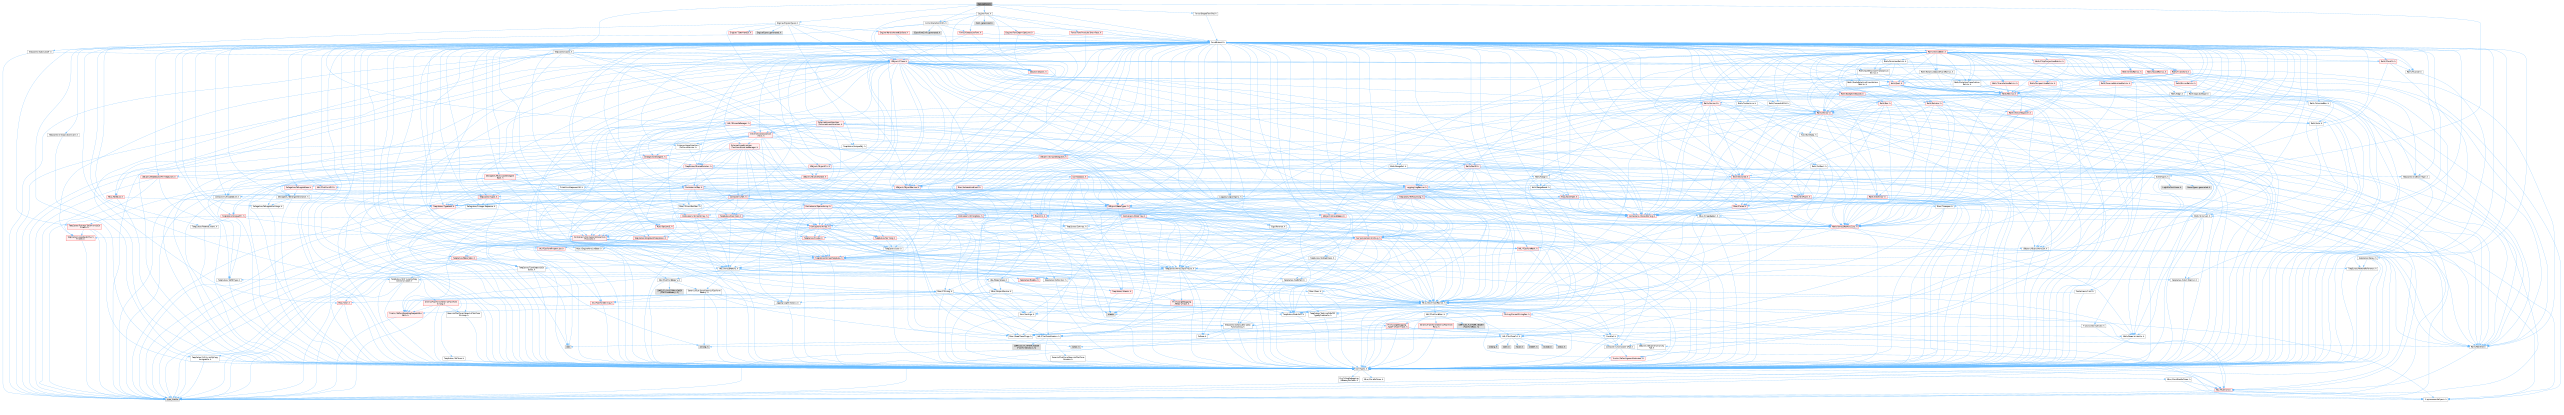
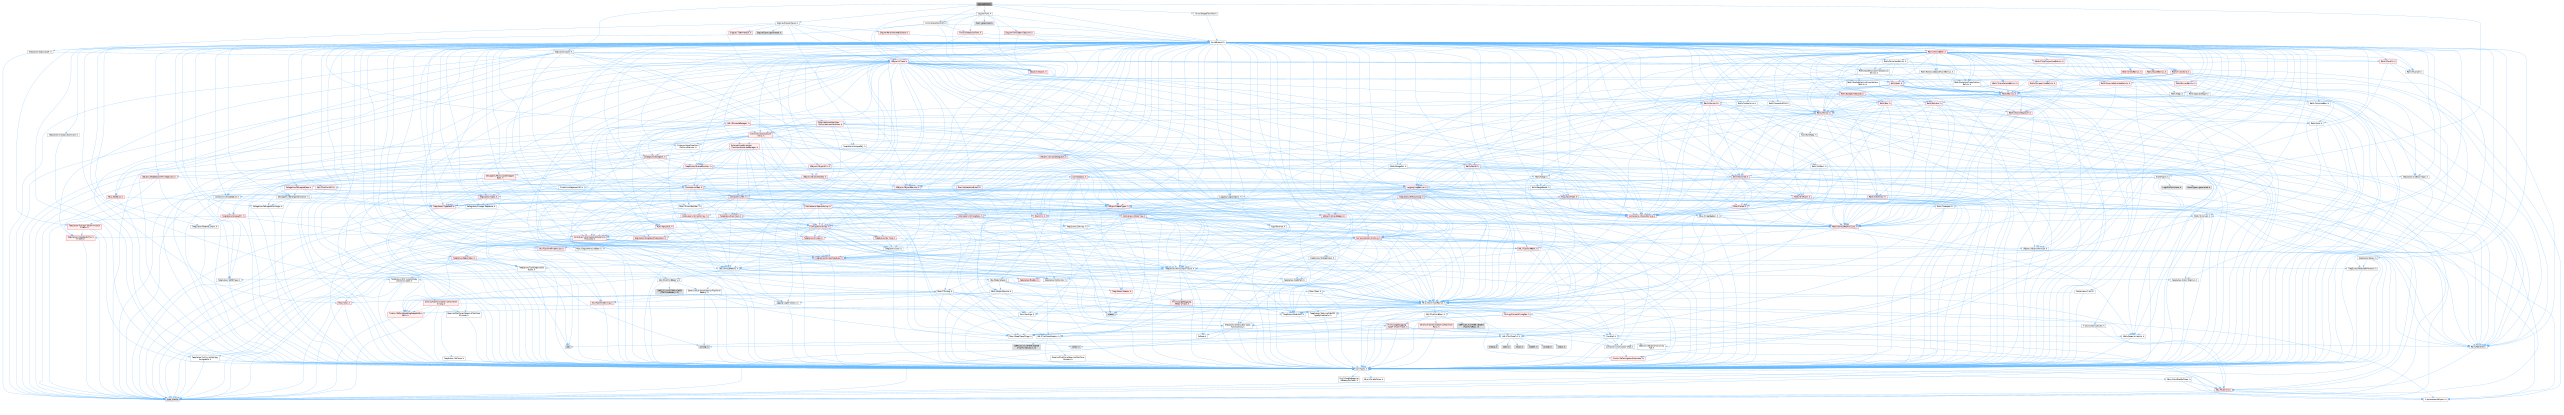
(927, 33) -> none
(1086, 33) -> none
